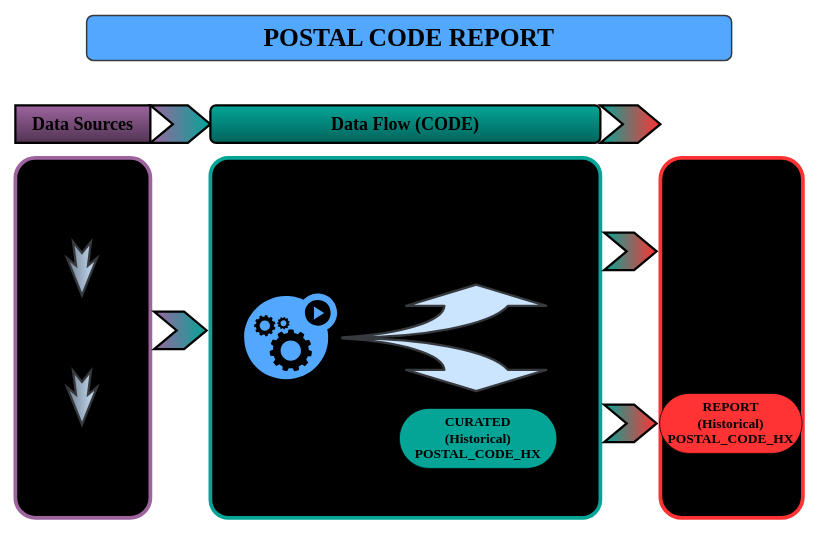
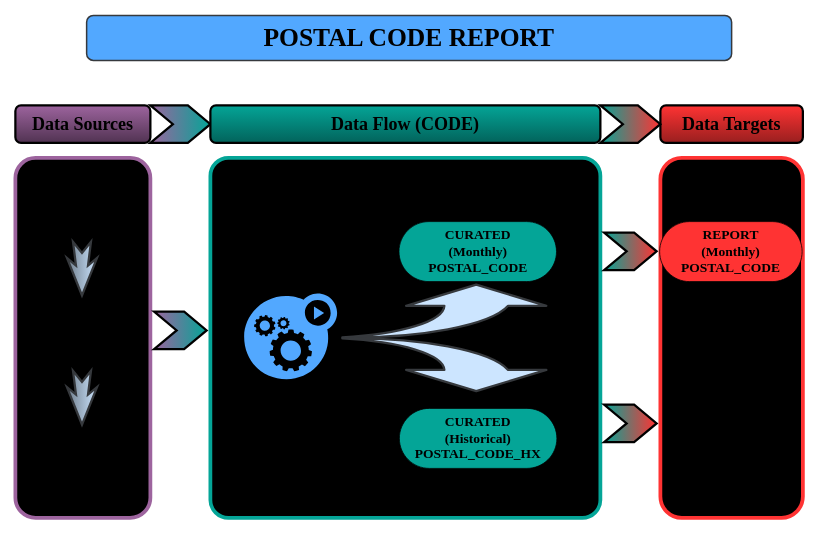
(83, 124) -> (83, 124)
none -> (732, 124)
none -> (478, 252)
none -> (731, 252)
(731, 423) -> none
